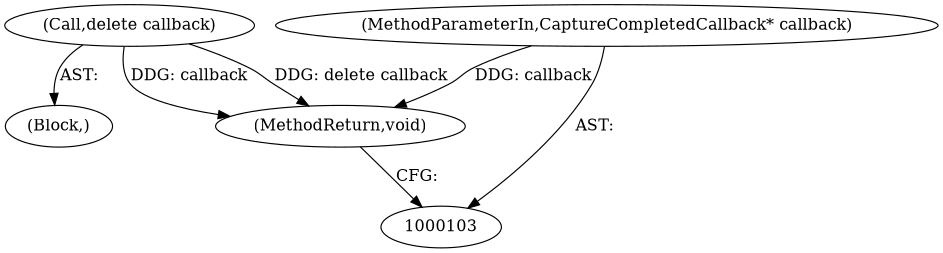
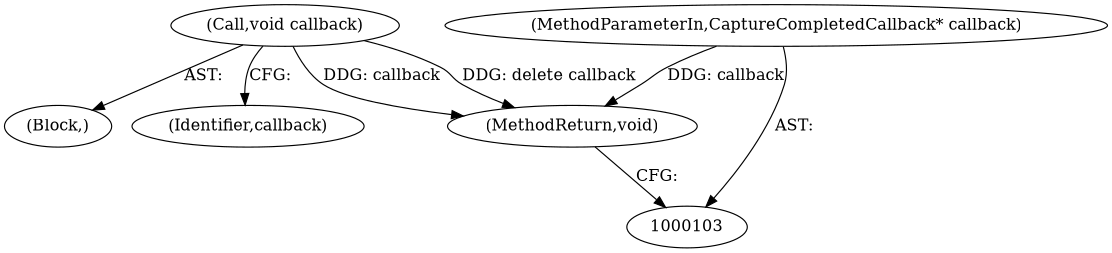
(130, 25) -> (285, 25)
none -> (248, 126)
